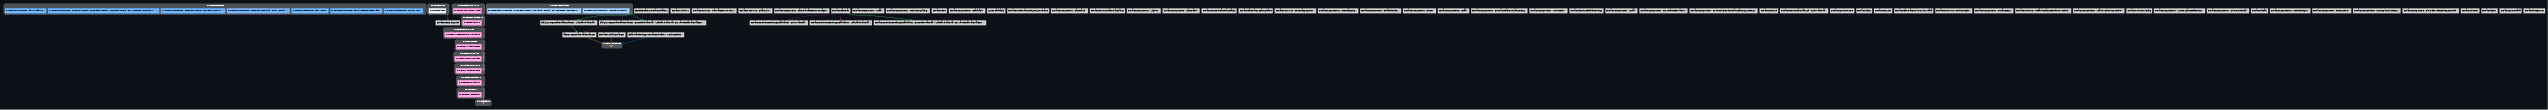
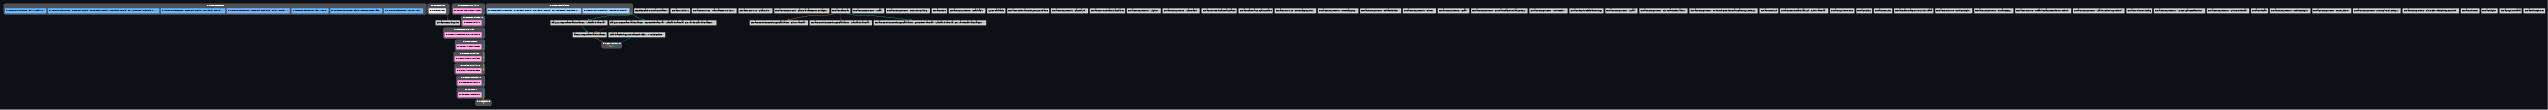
(812, 15) -> (812, 15)
(612, 35) -> none
